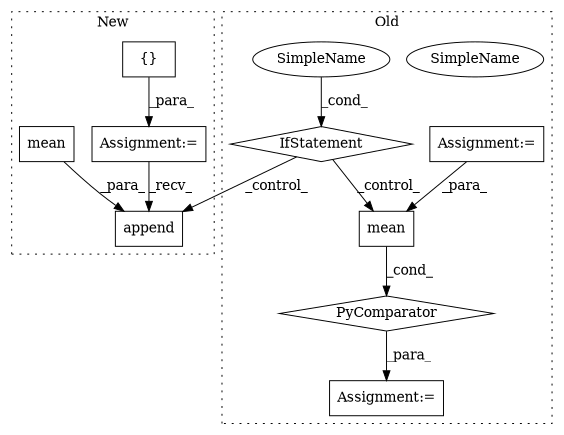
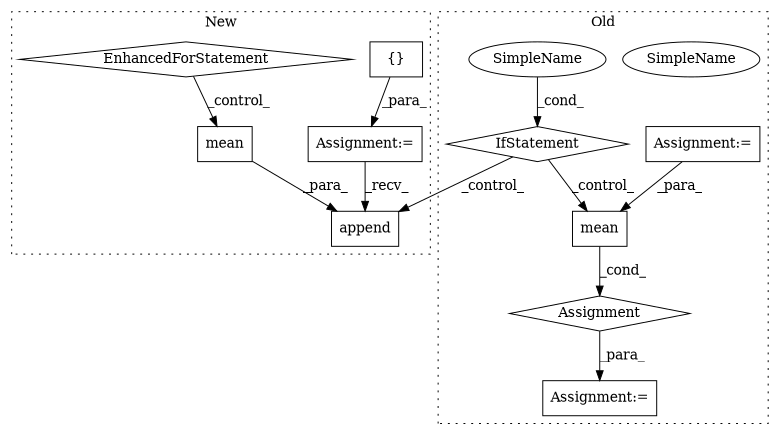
none -> (186, 59)
(387, 314) -> (600, 314)
